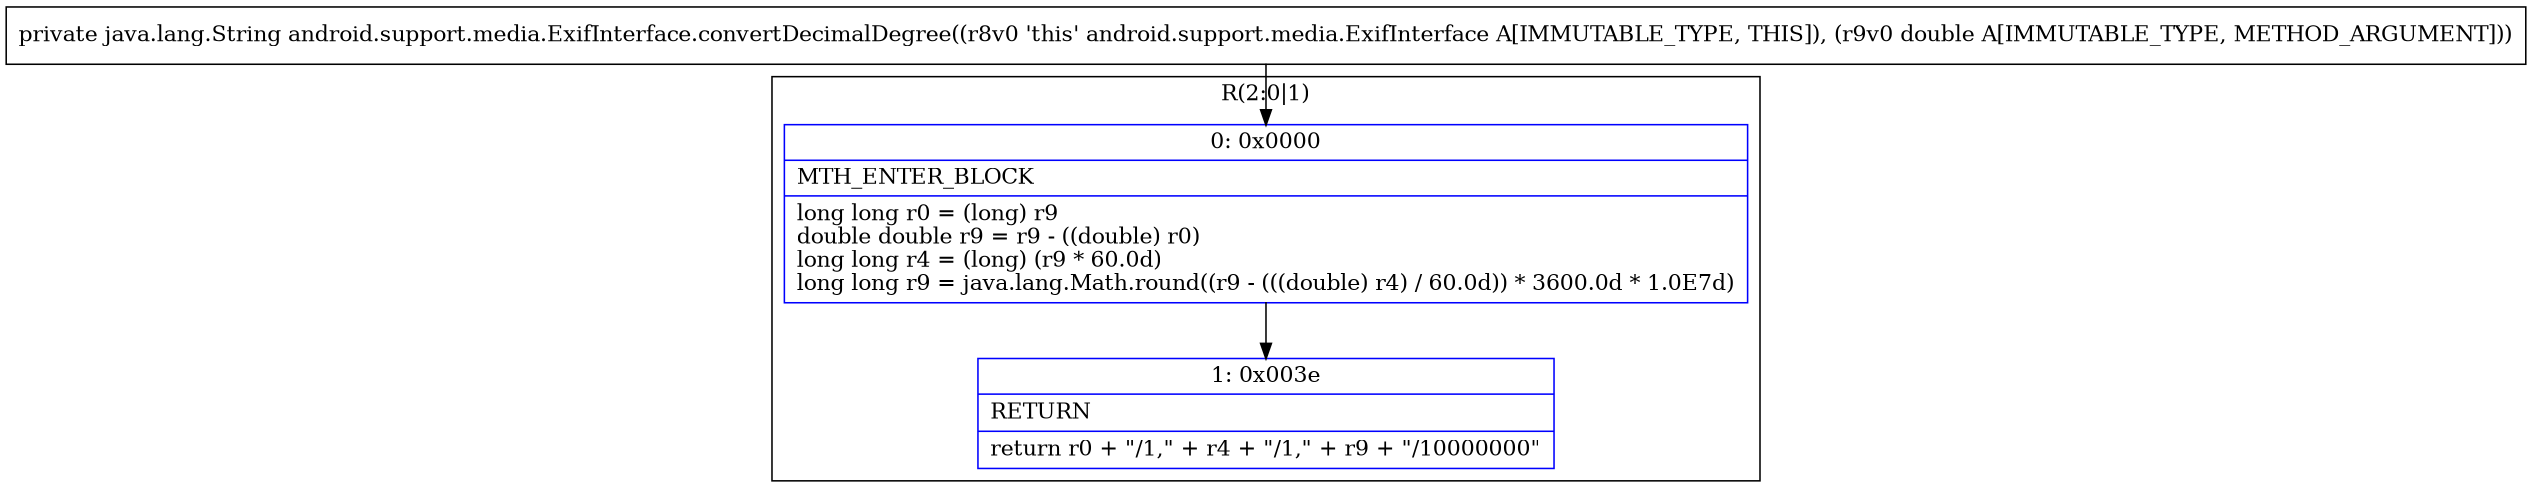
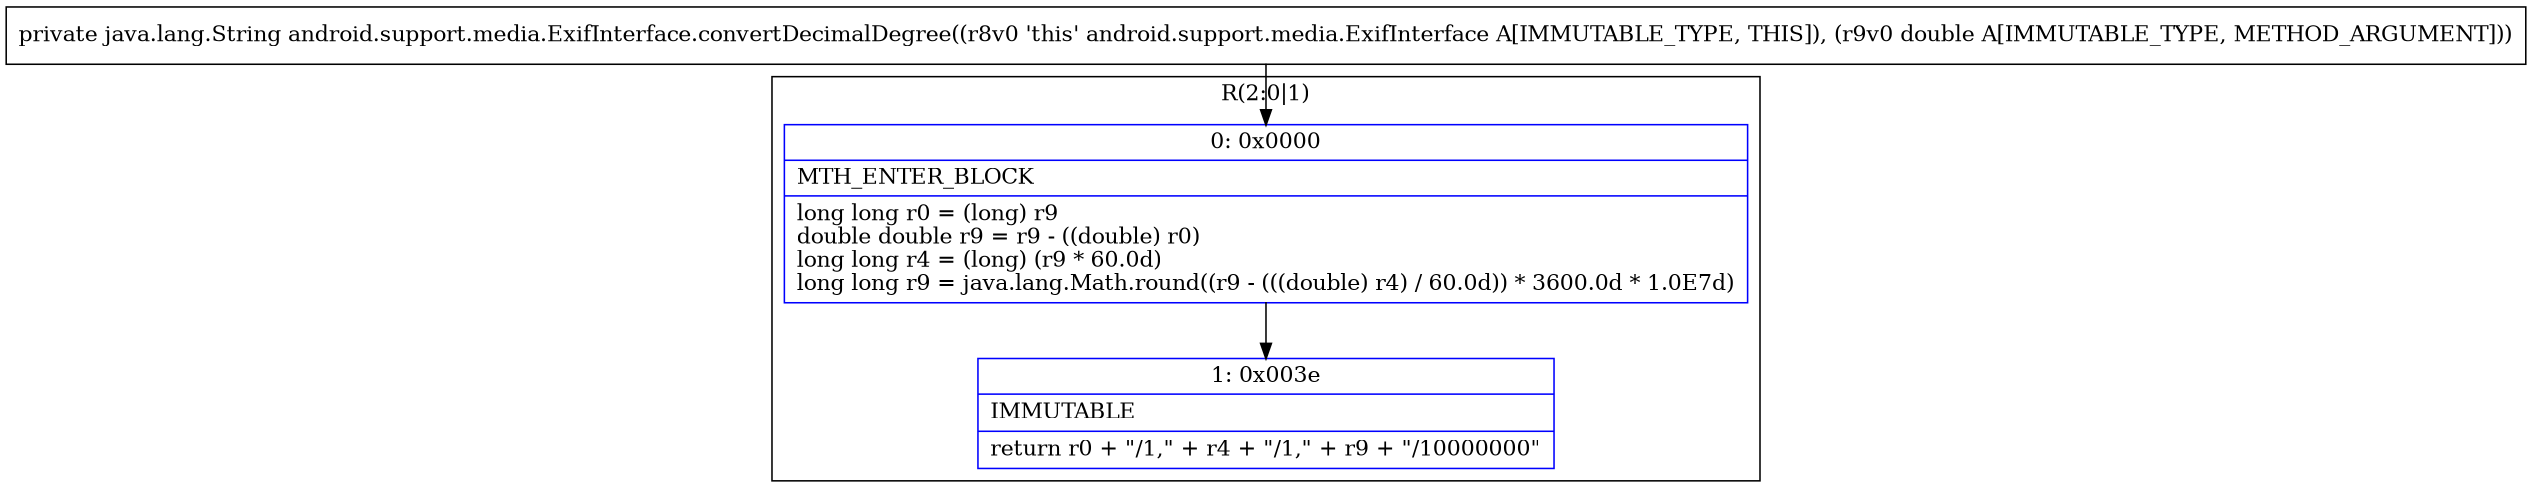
(1041, 412) -> (1063, 412)
